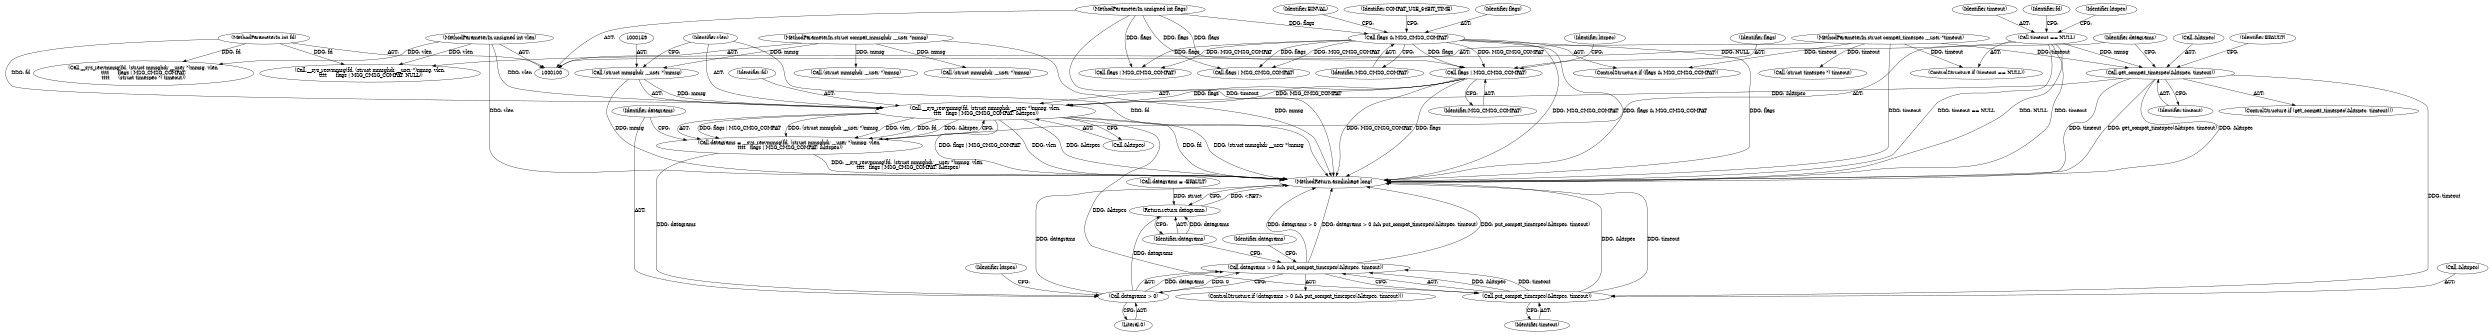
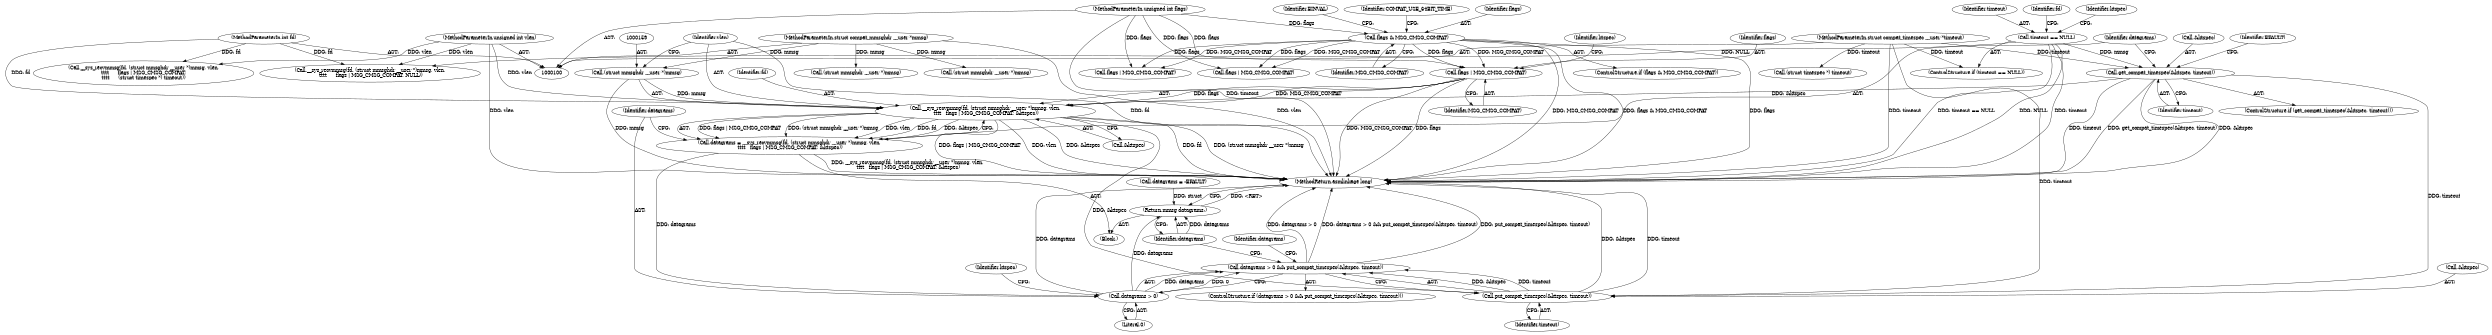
(1771, 55) -> (2001, 280)
(1289, 111) -> (1289, 111)
(1175, 211) -> (1175, 211)
none -> (1109, 239)
